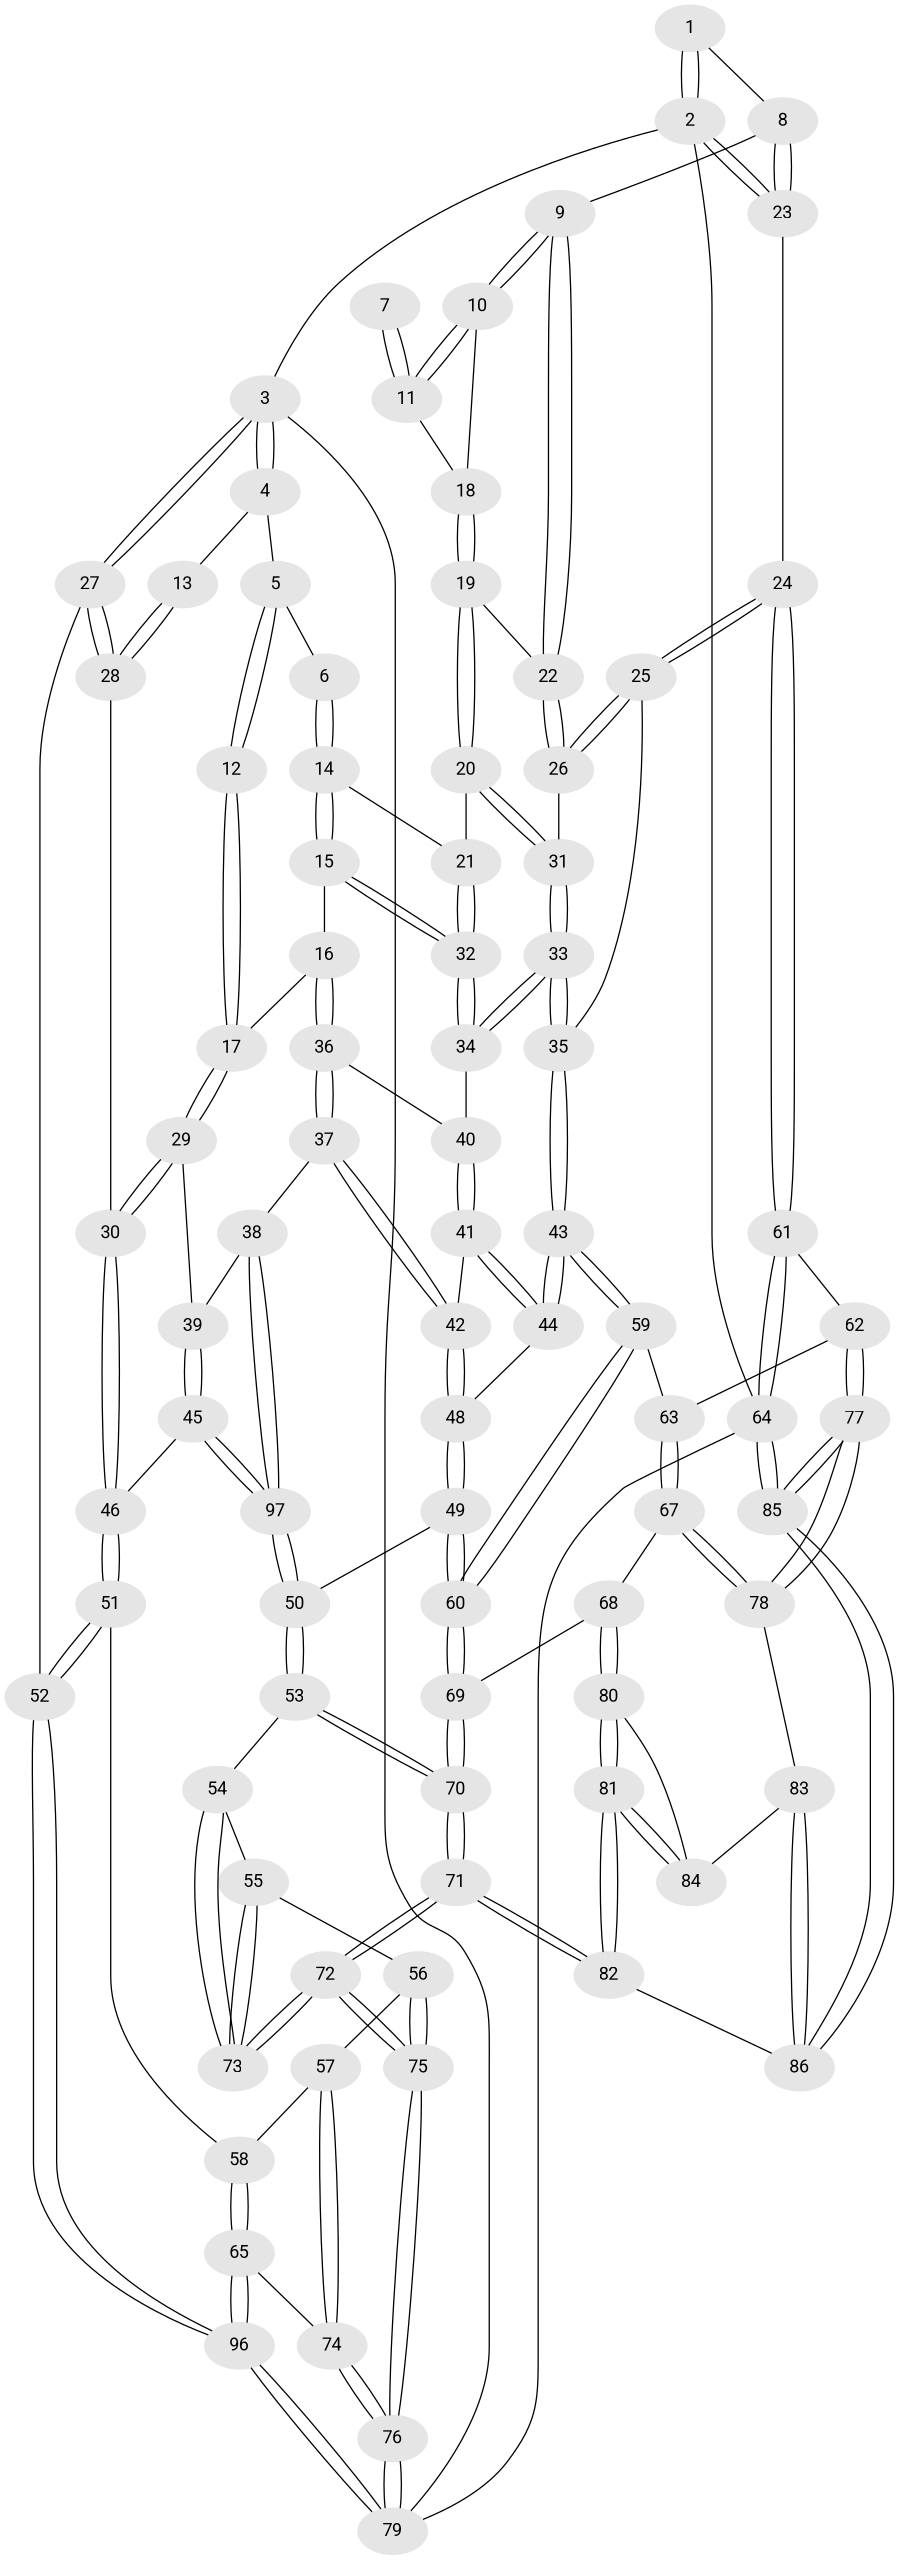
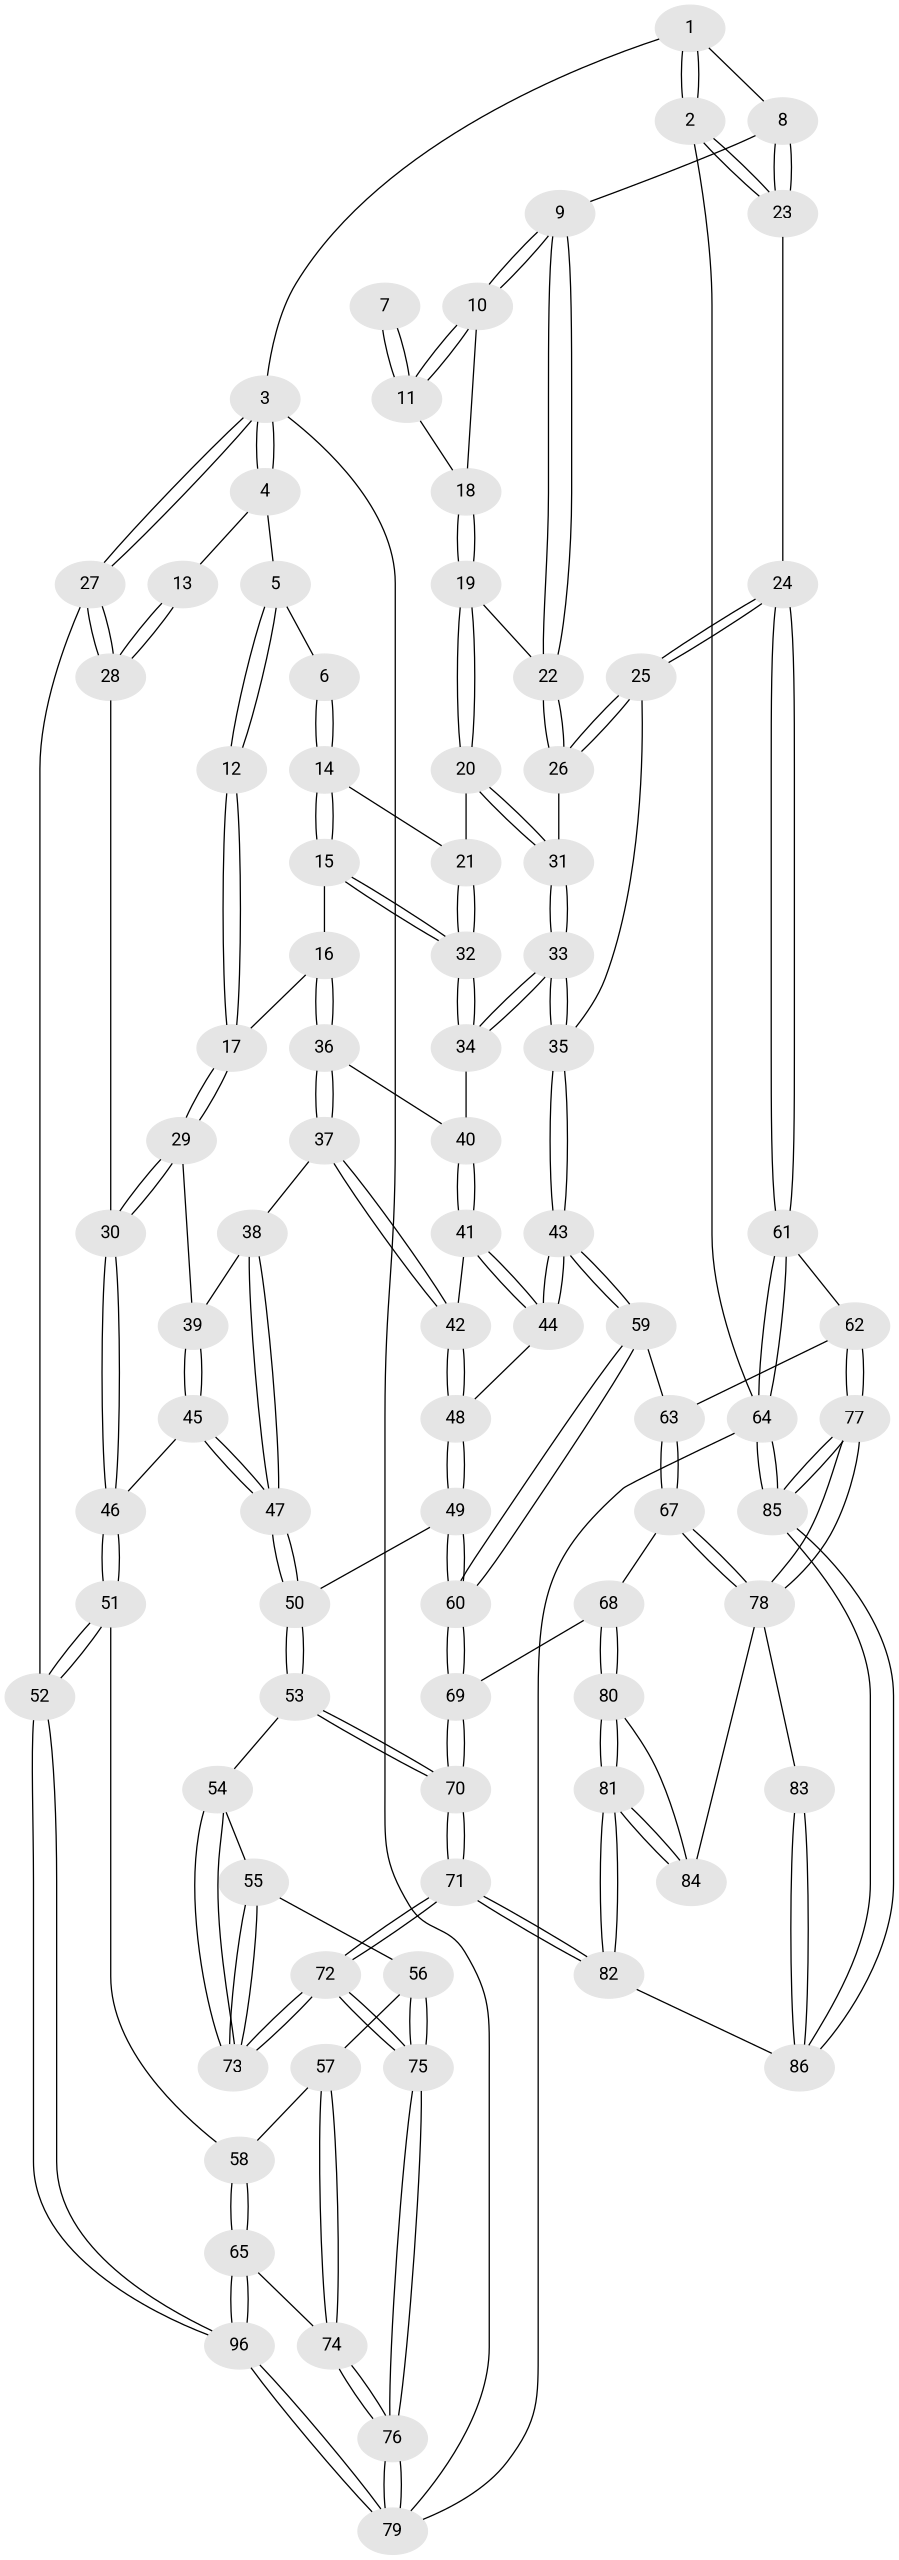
(438, 214) -> (417, 159)
(276, 1512) -> (276, 1512)
(745, 1836) -> (726, 1743)
